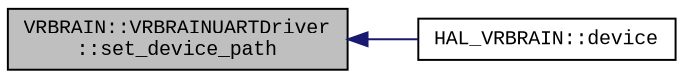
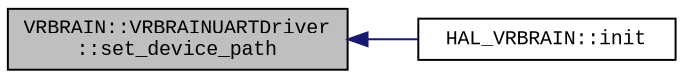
(547, 39) -> (547, 39)
